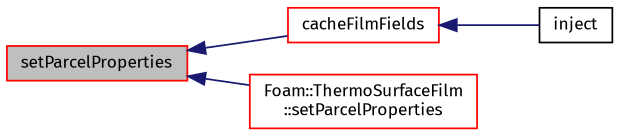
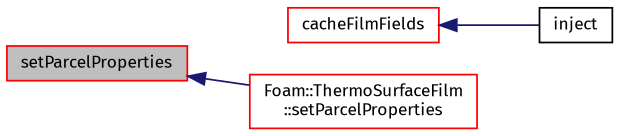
(247, 42) -> none
